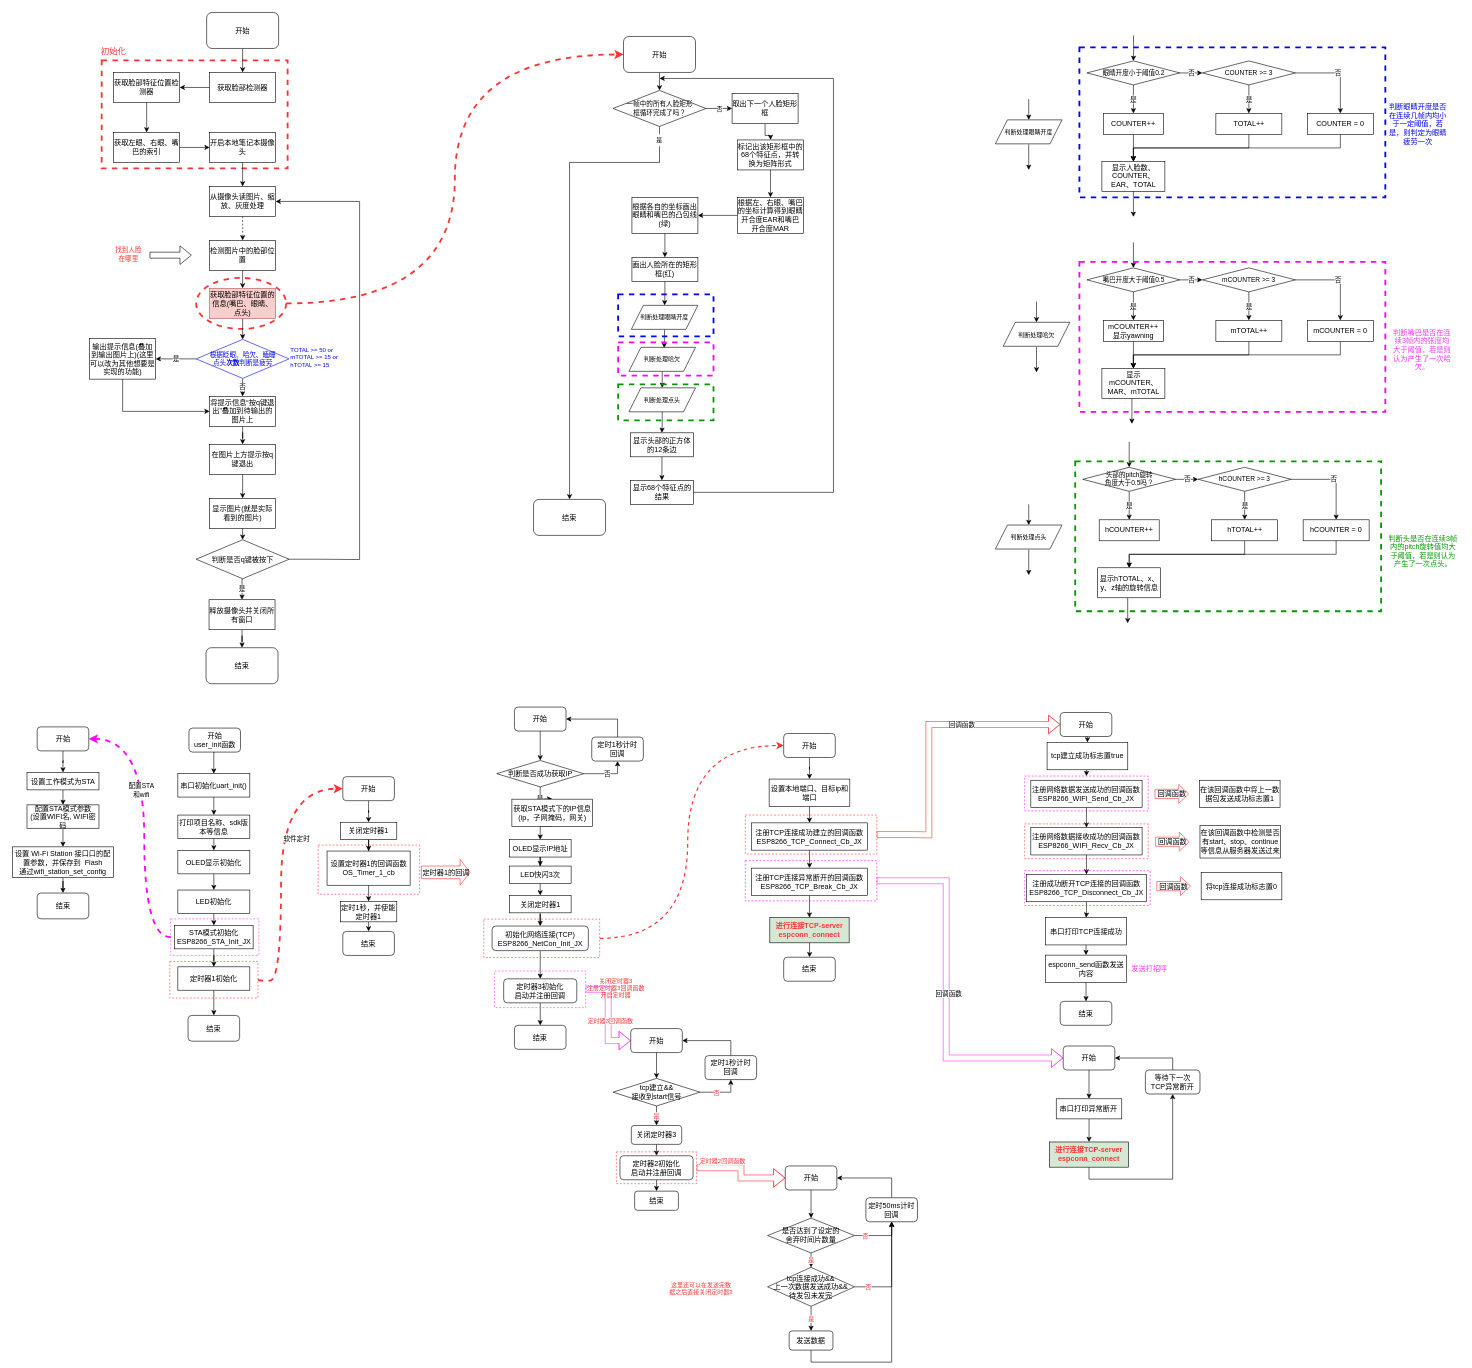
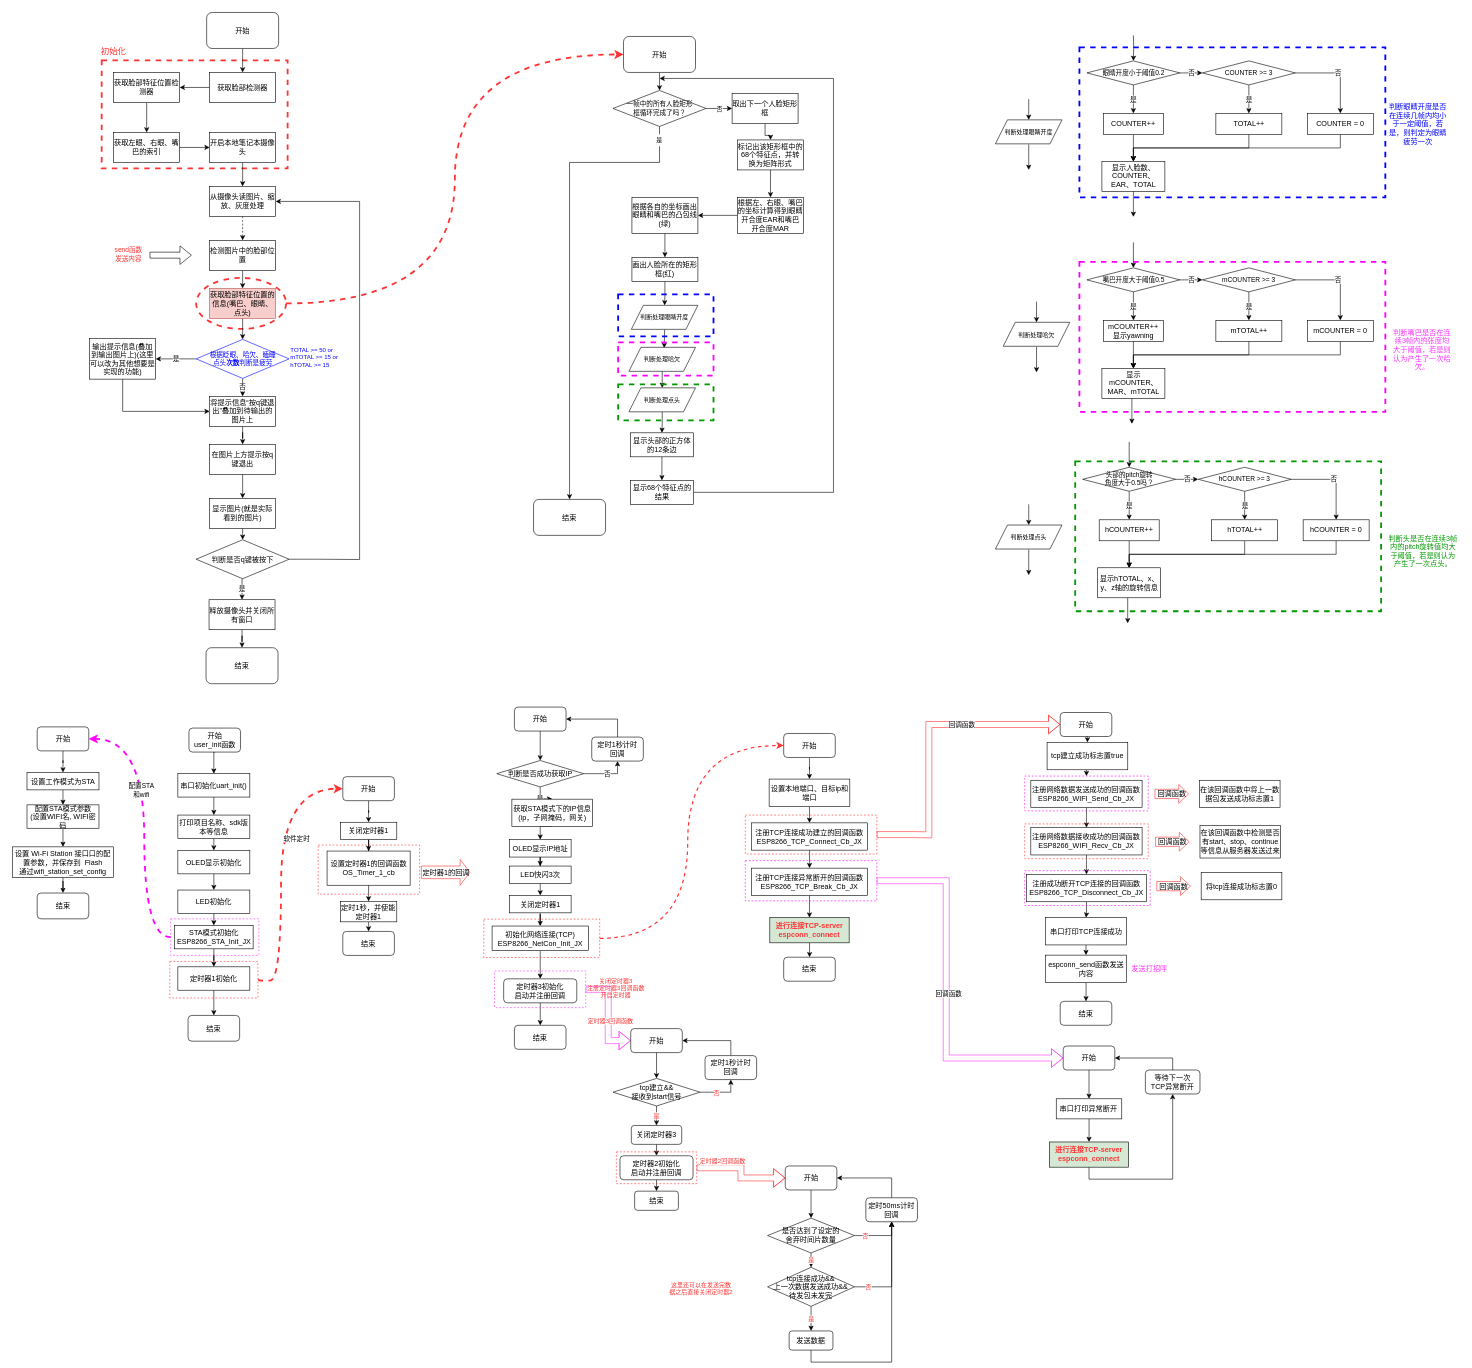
(129, 254) -> (129, 254)
none -> (1130, 546)
(540, 938) -> (540, 938)
